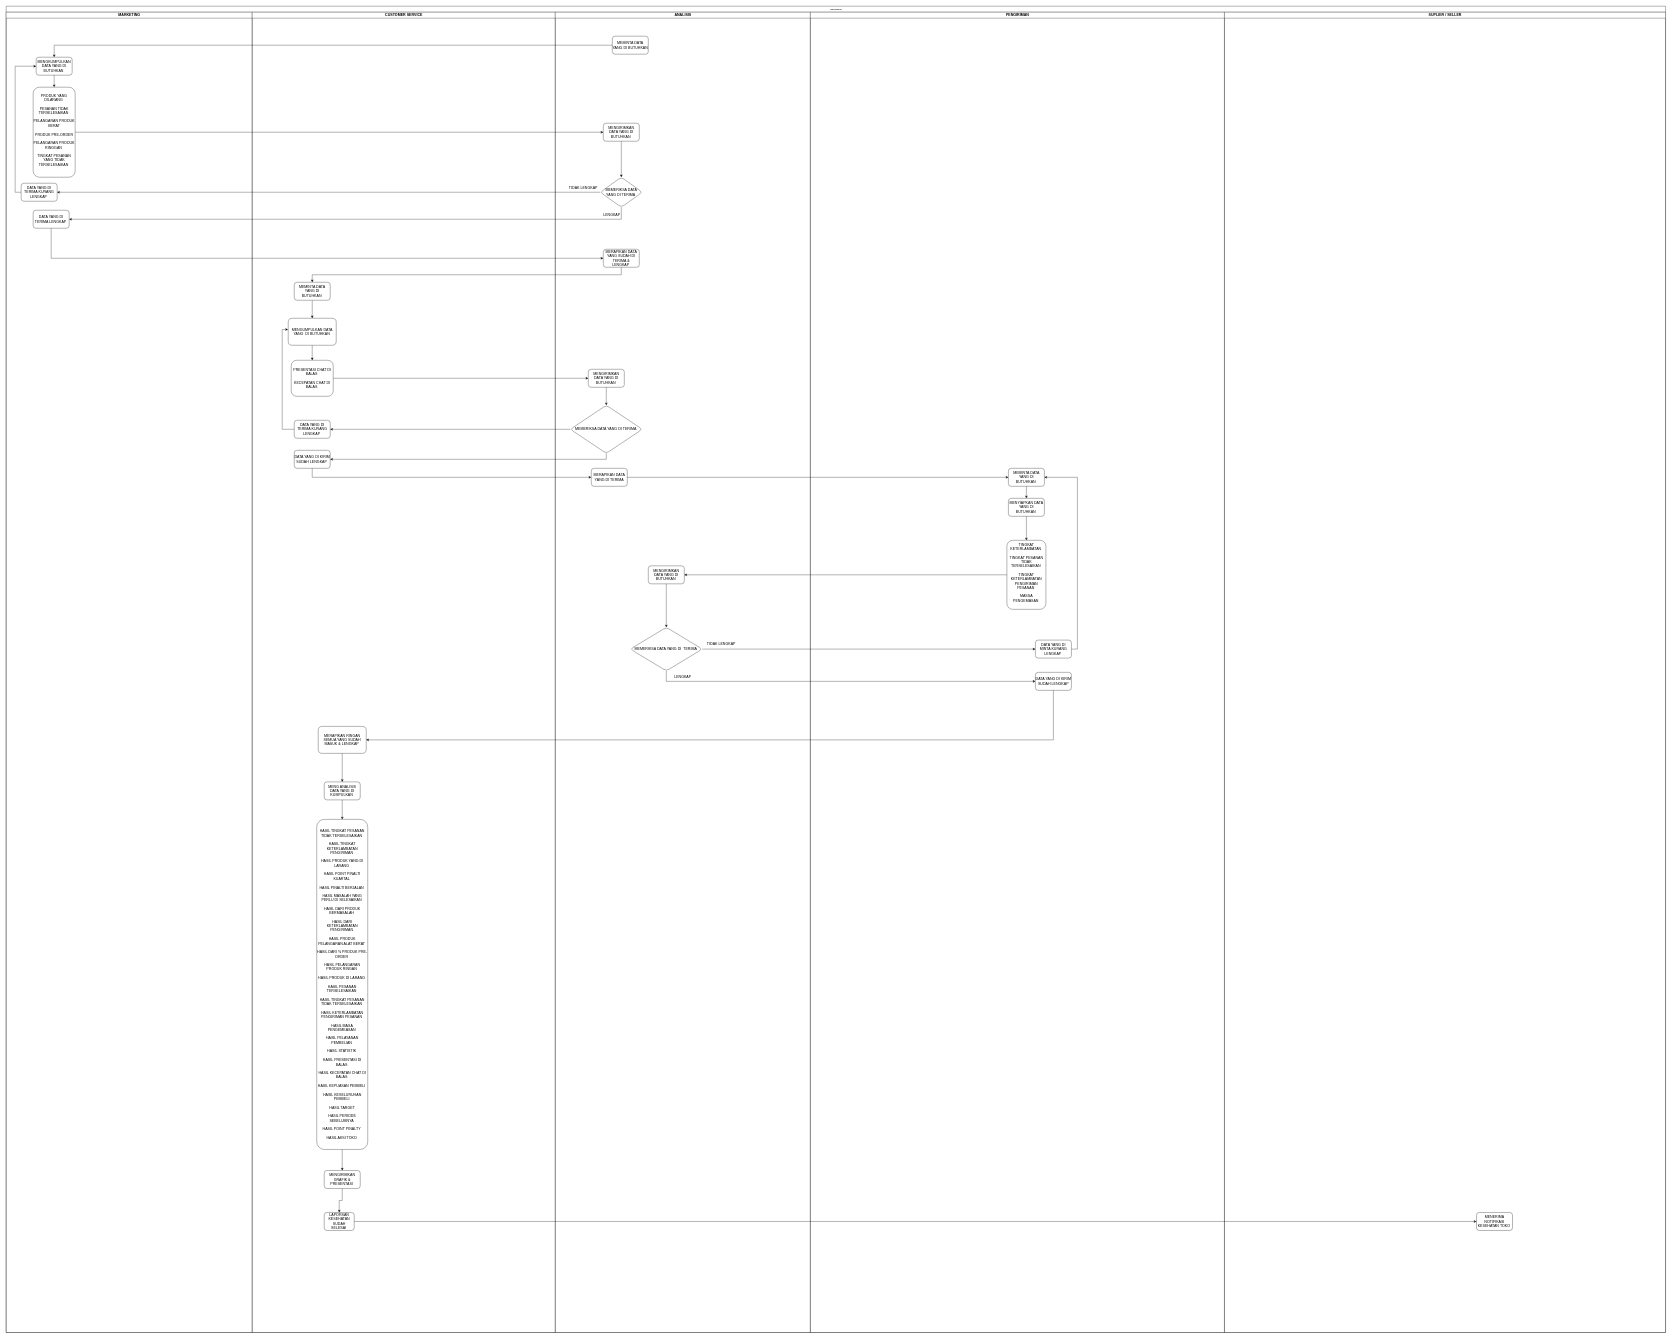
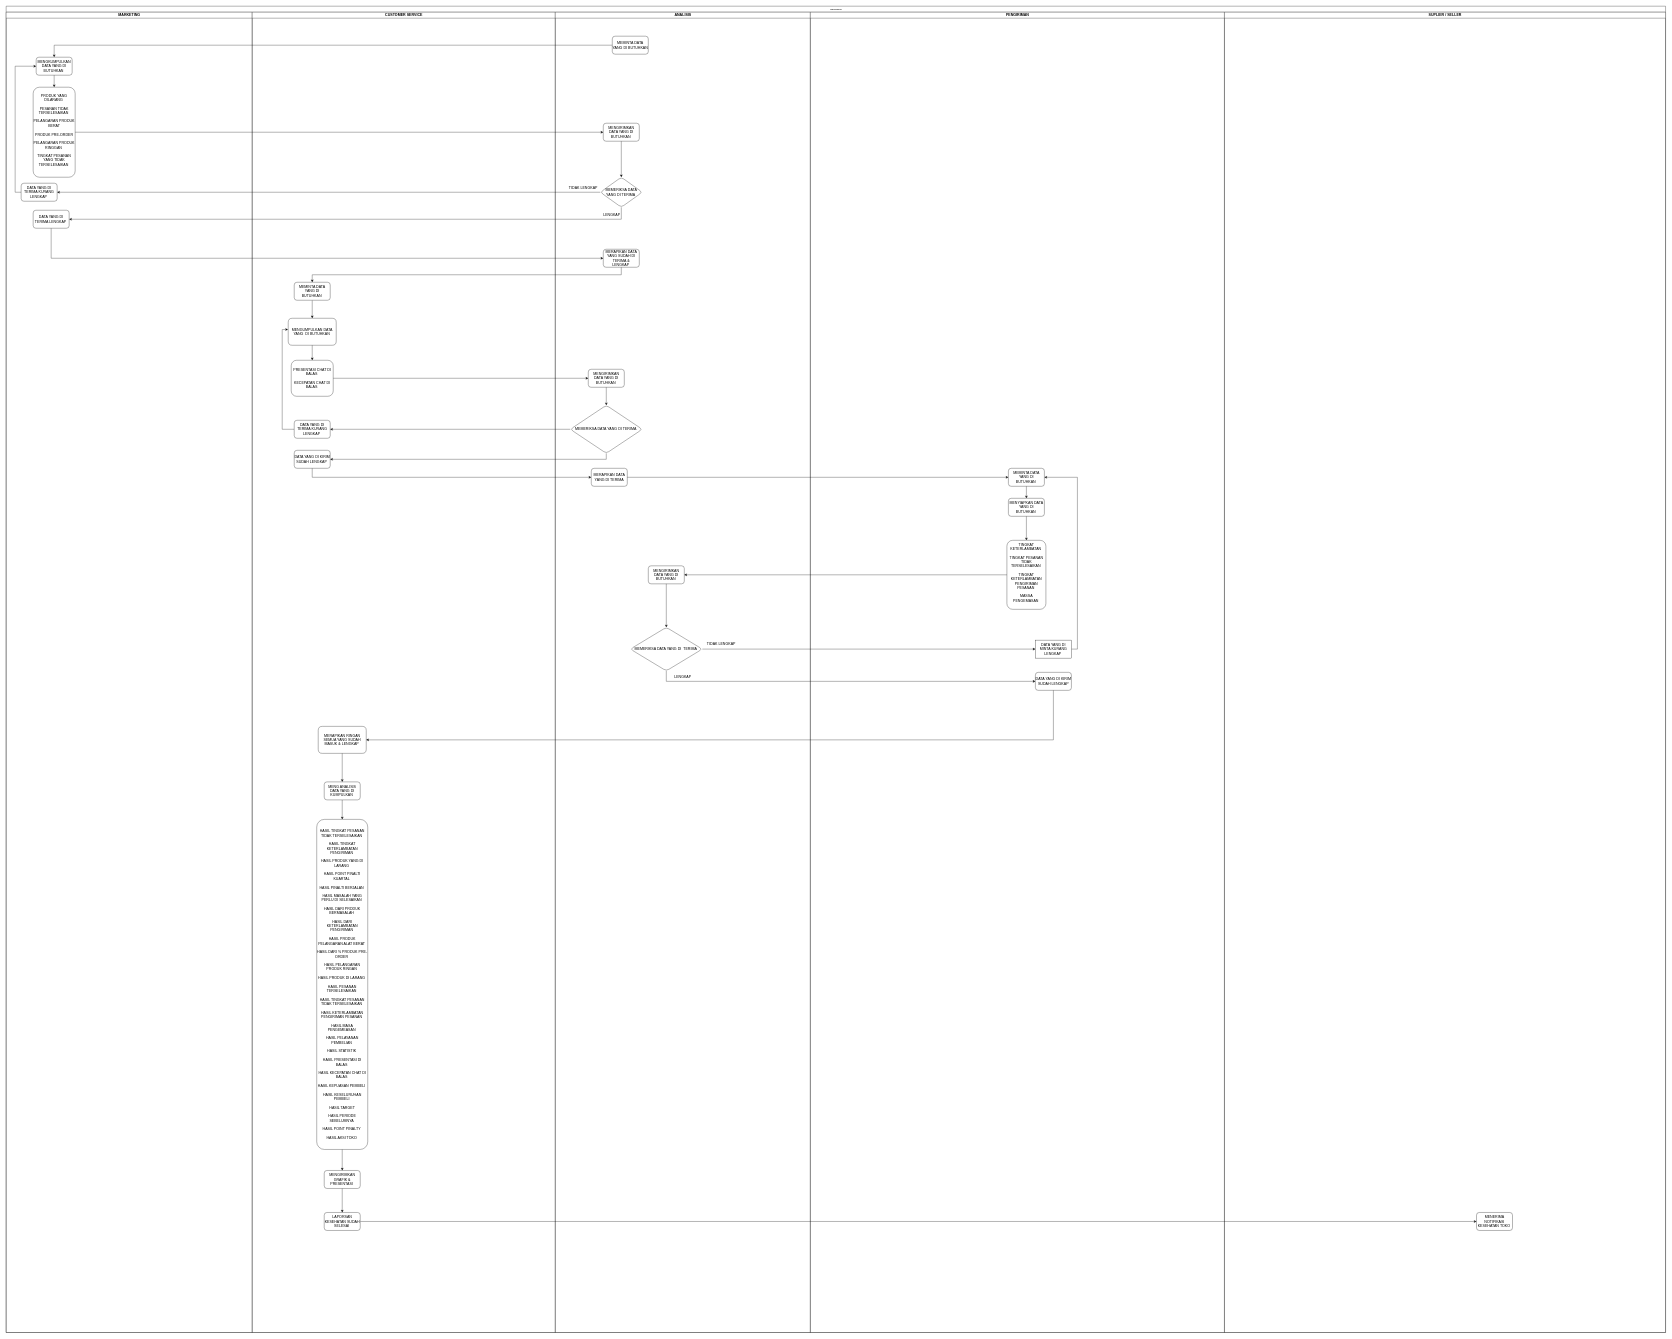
(1053, 649) -> (1053, 649)
(339, 1221) -> (342, 1221)
